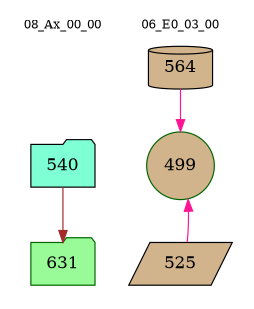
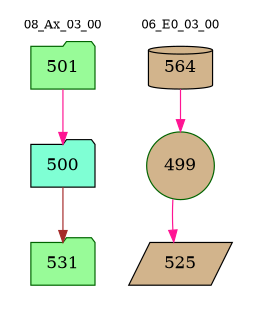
(63, 26) -> (63, 26)
none -> (63, 68)
(63, 166) -> (63, 166)
(188, 227) -> (172, 215)
(63, 264) -> (63, 264)
